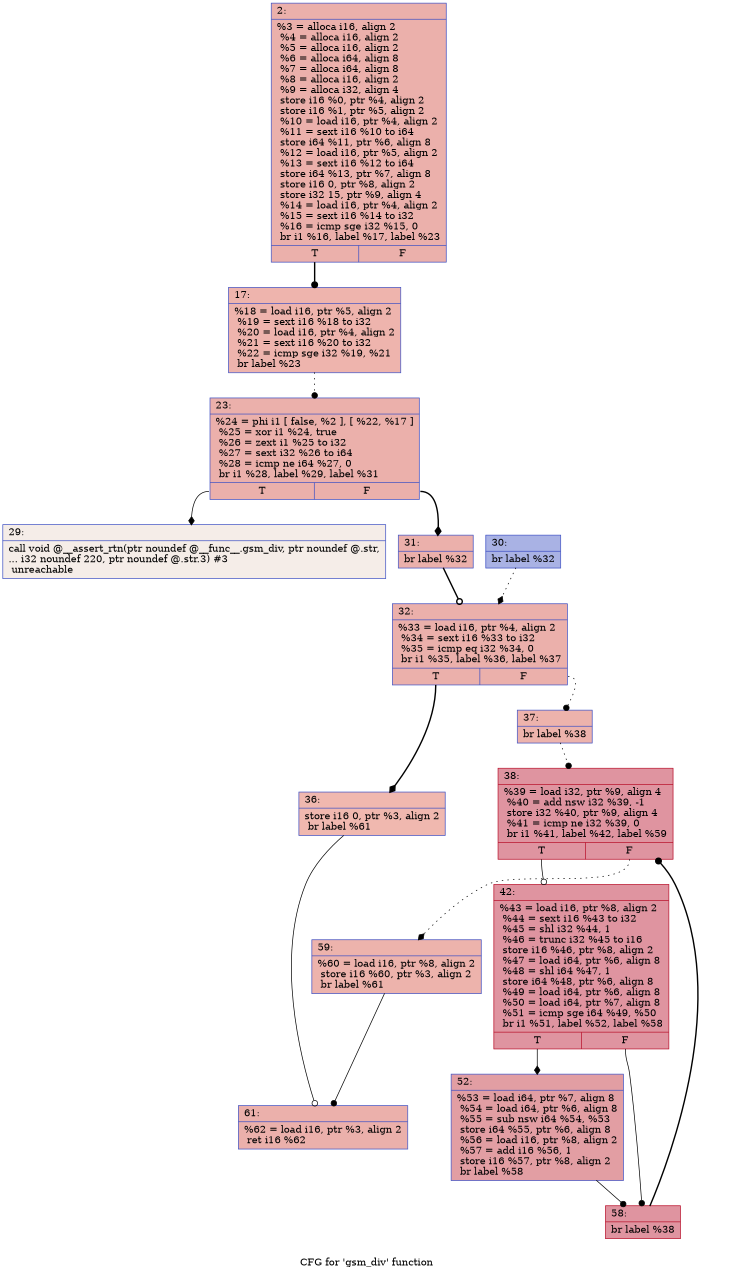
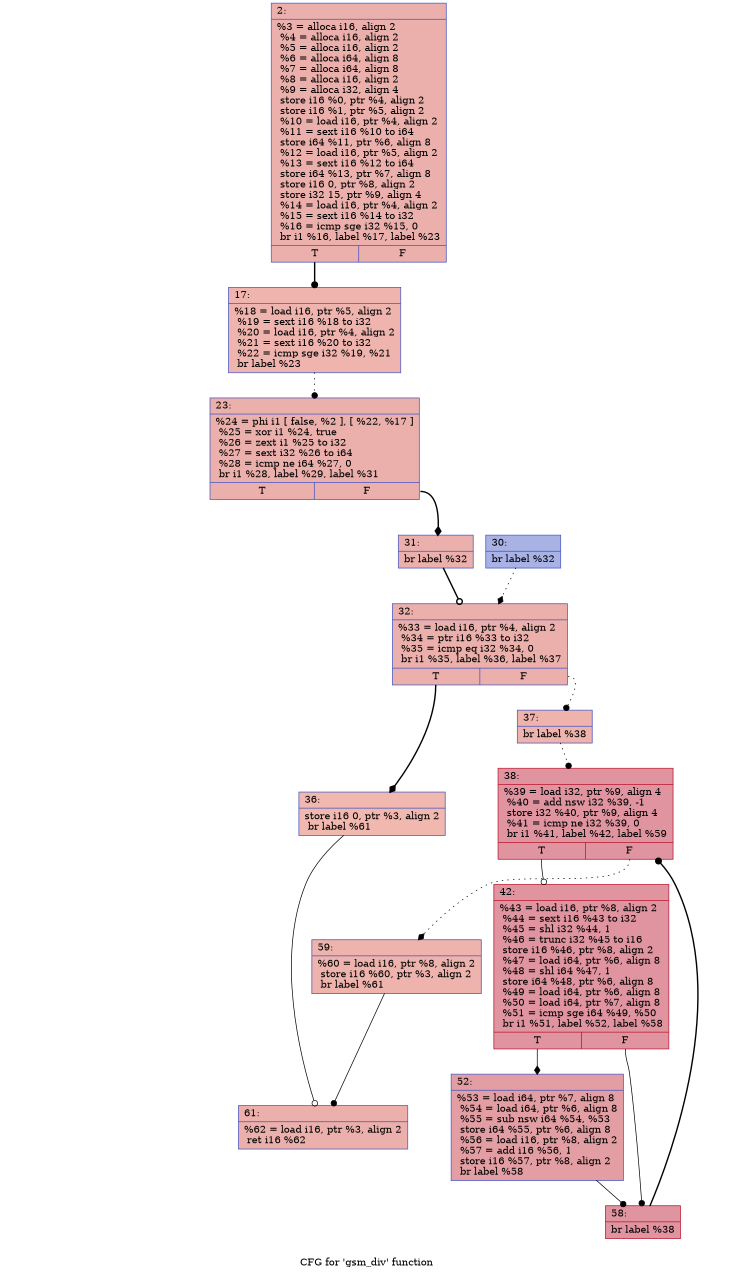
(194, 552) -> none
(467, 638) -> (464, 638)
